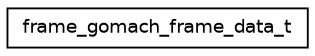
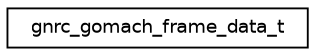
(158, 28) -> (158, 28)
